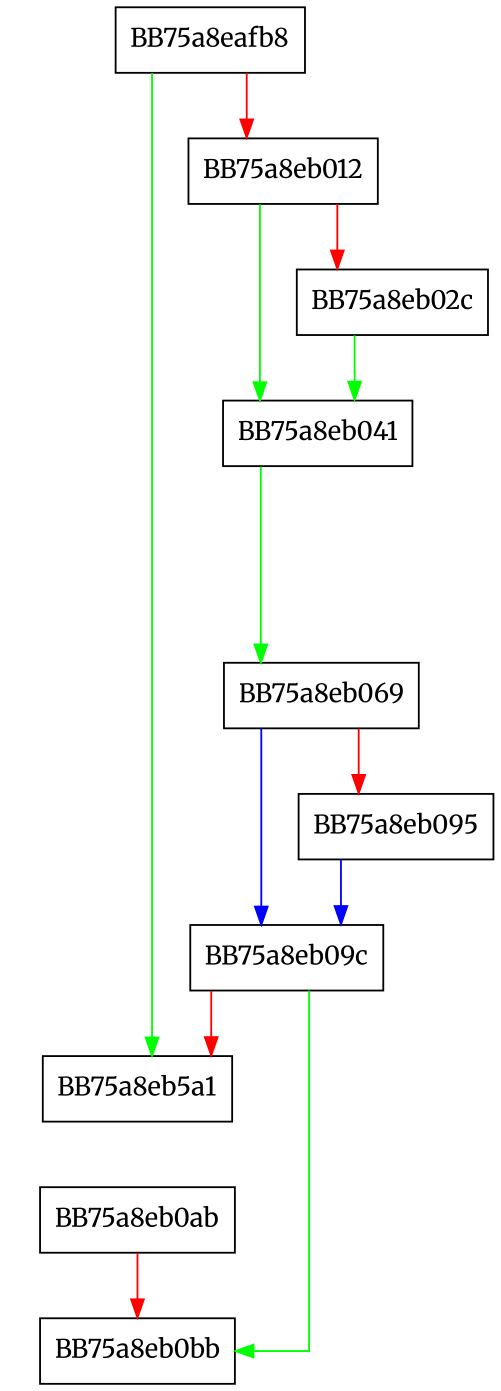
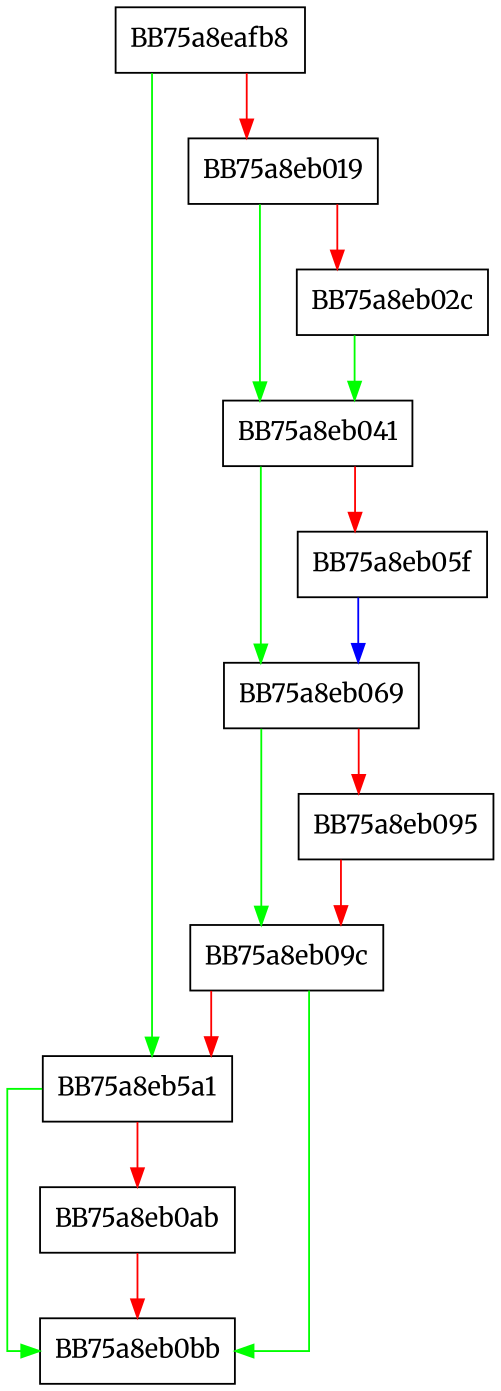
(283, 171) -> (283, 171)
none -> (392, 564)
(261, 818) -> (261, 818)
(341, 883) -> (341, 883)
none -> (137, 1145)
none -> (7, 1210)
